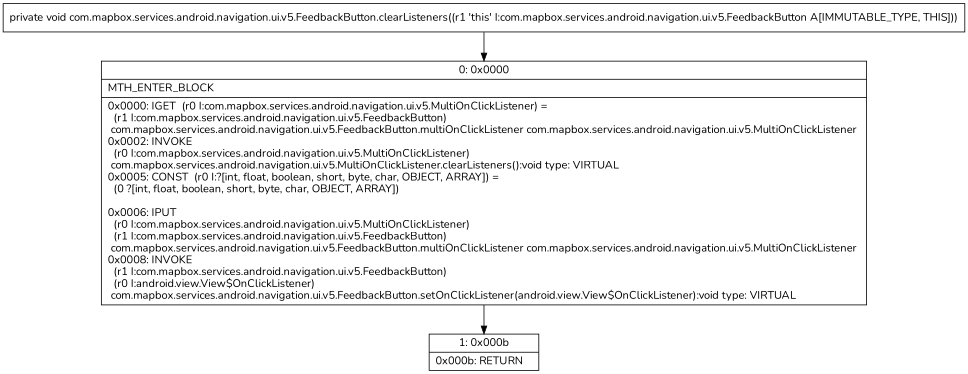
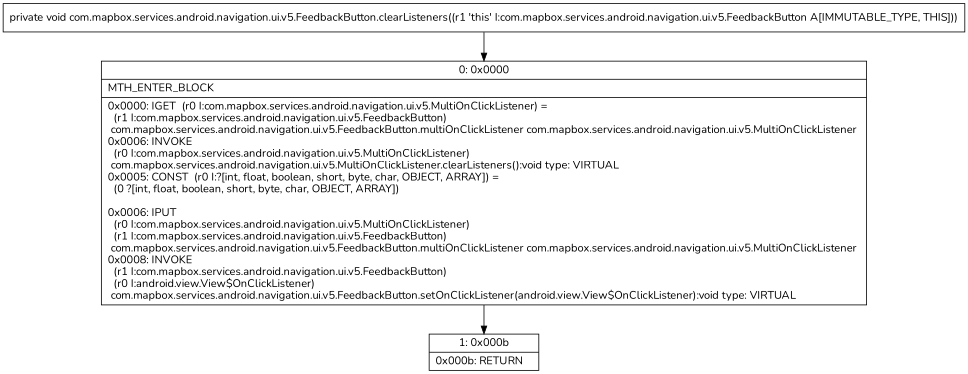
(153, 142) -> (153, 142)
